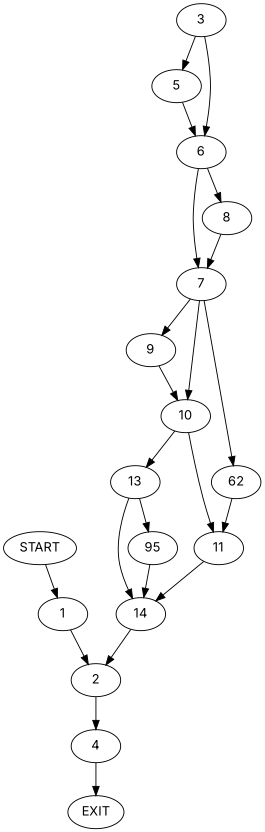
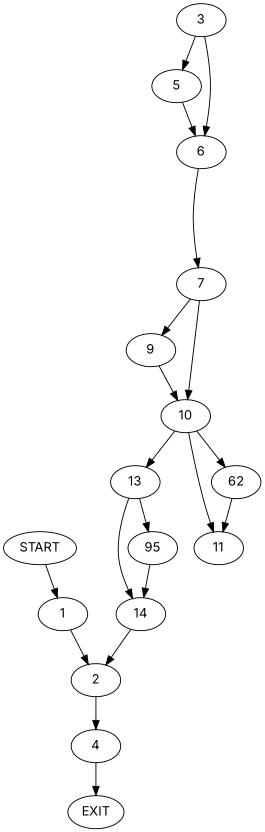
(227, 218) -> none
(218, 379) -> (208, 446)
(183, 578) -> none
